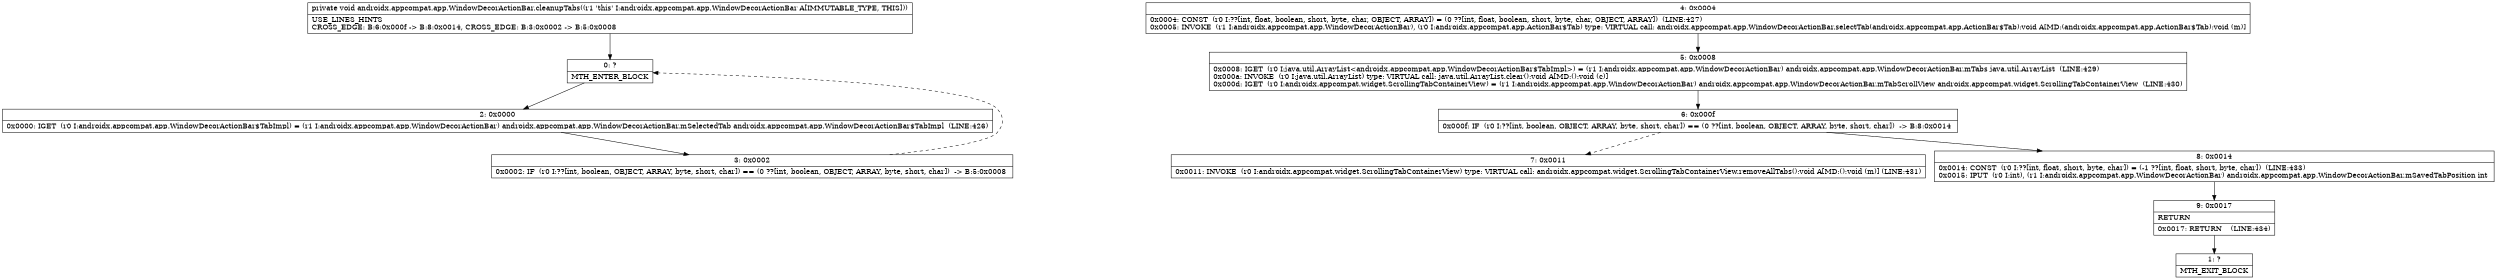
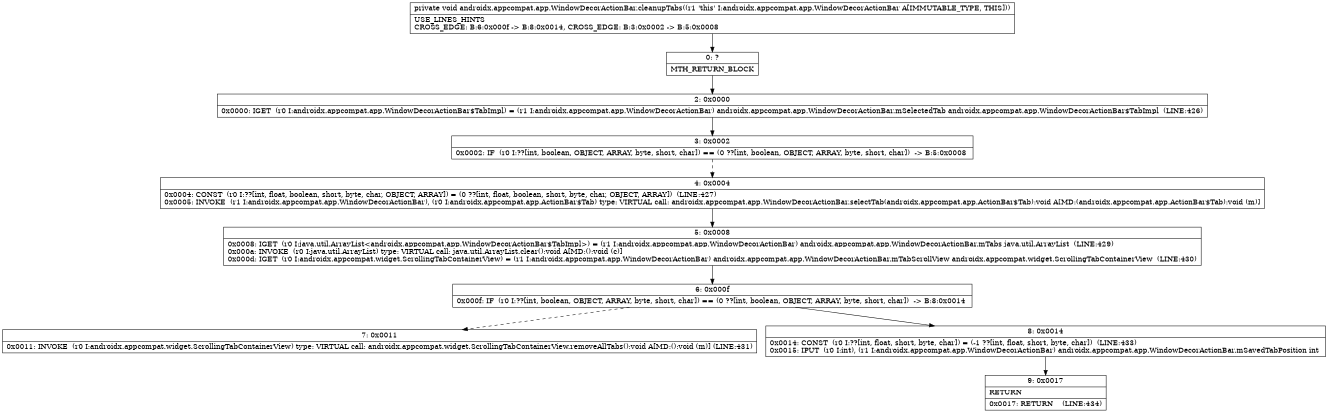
(610, 77) -> (712, 69)
(898, 87) -> (712, 166)
(2214, 265) -> none
